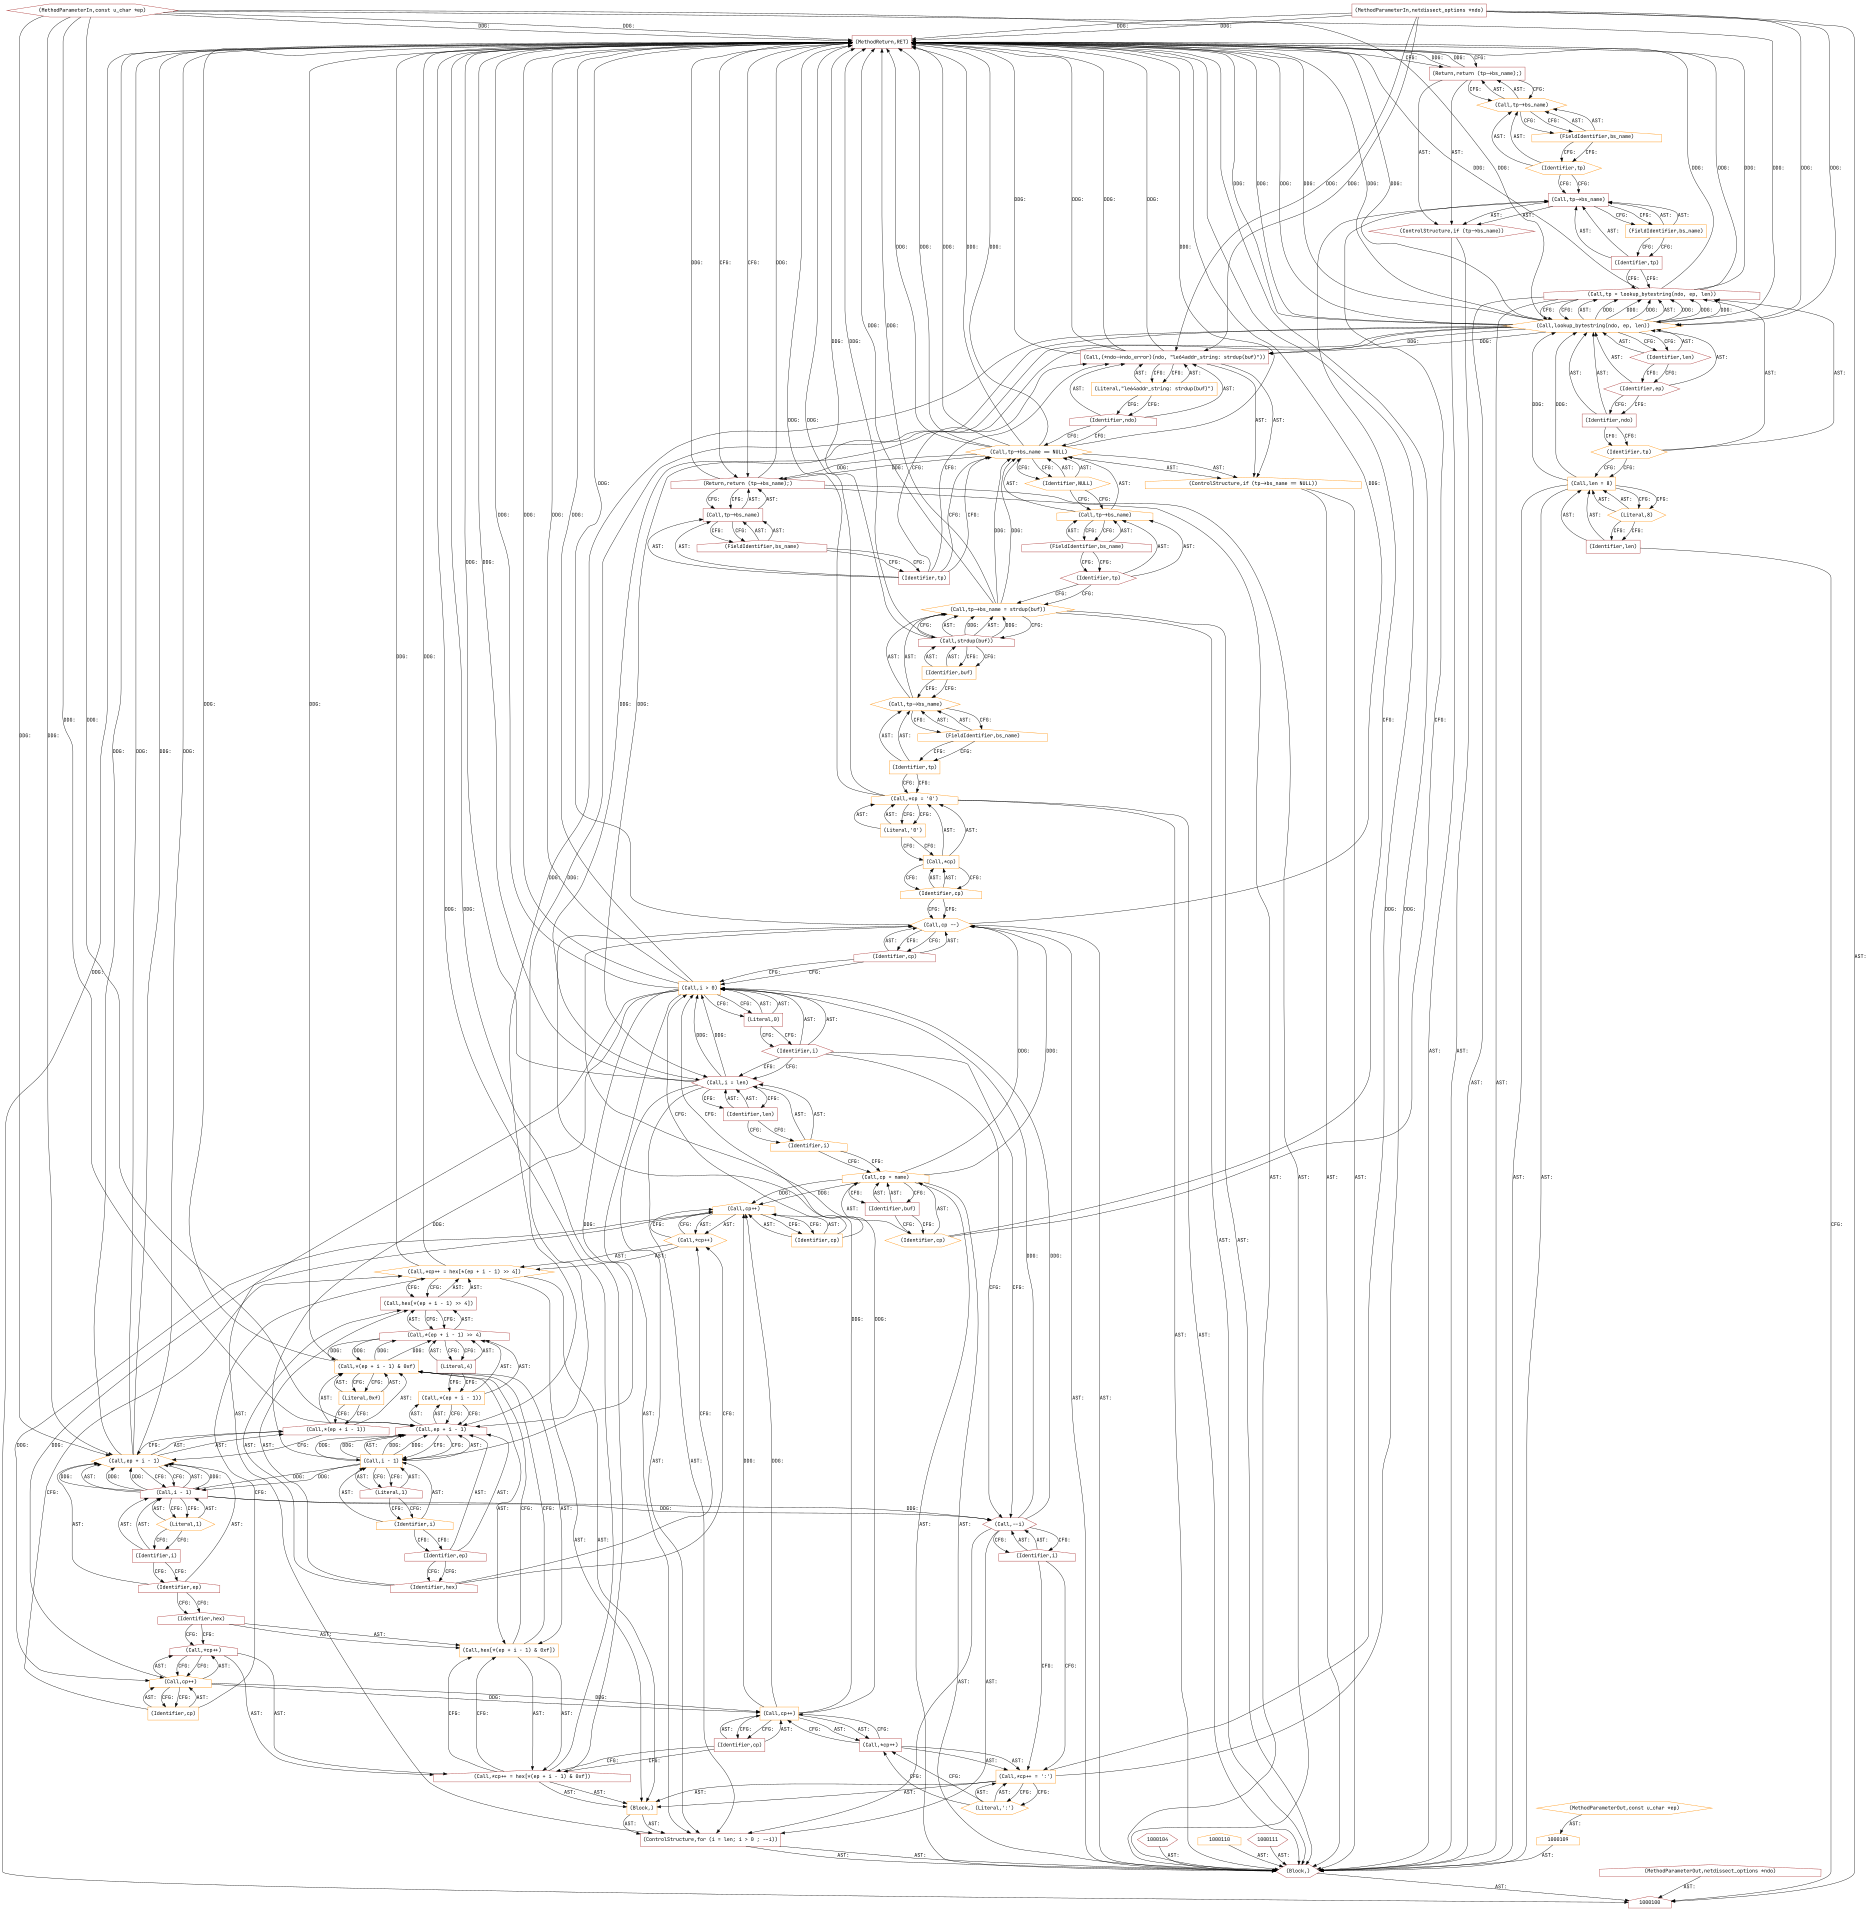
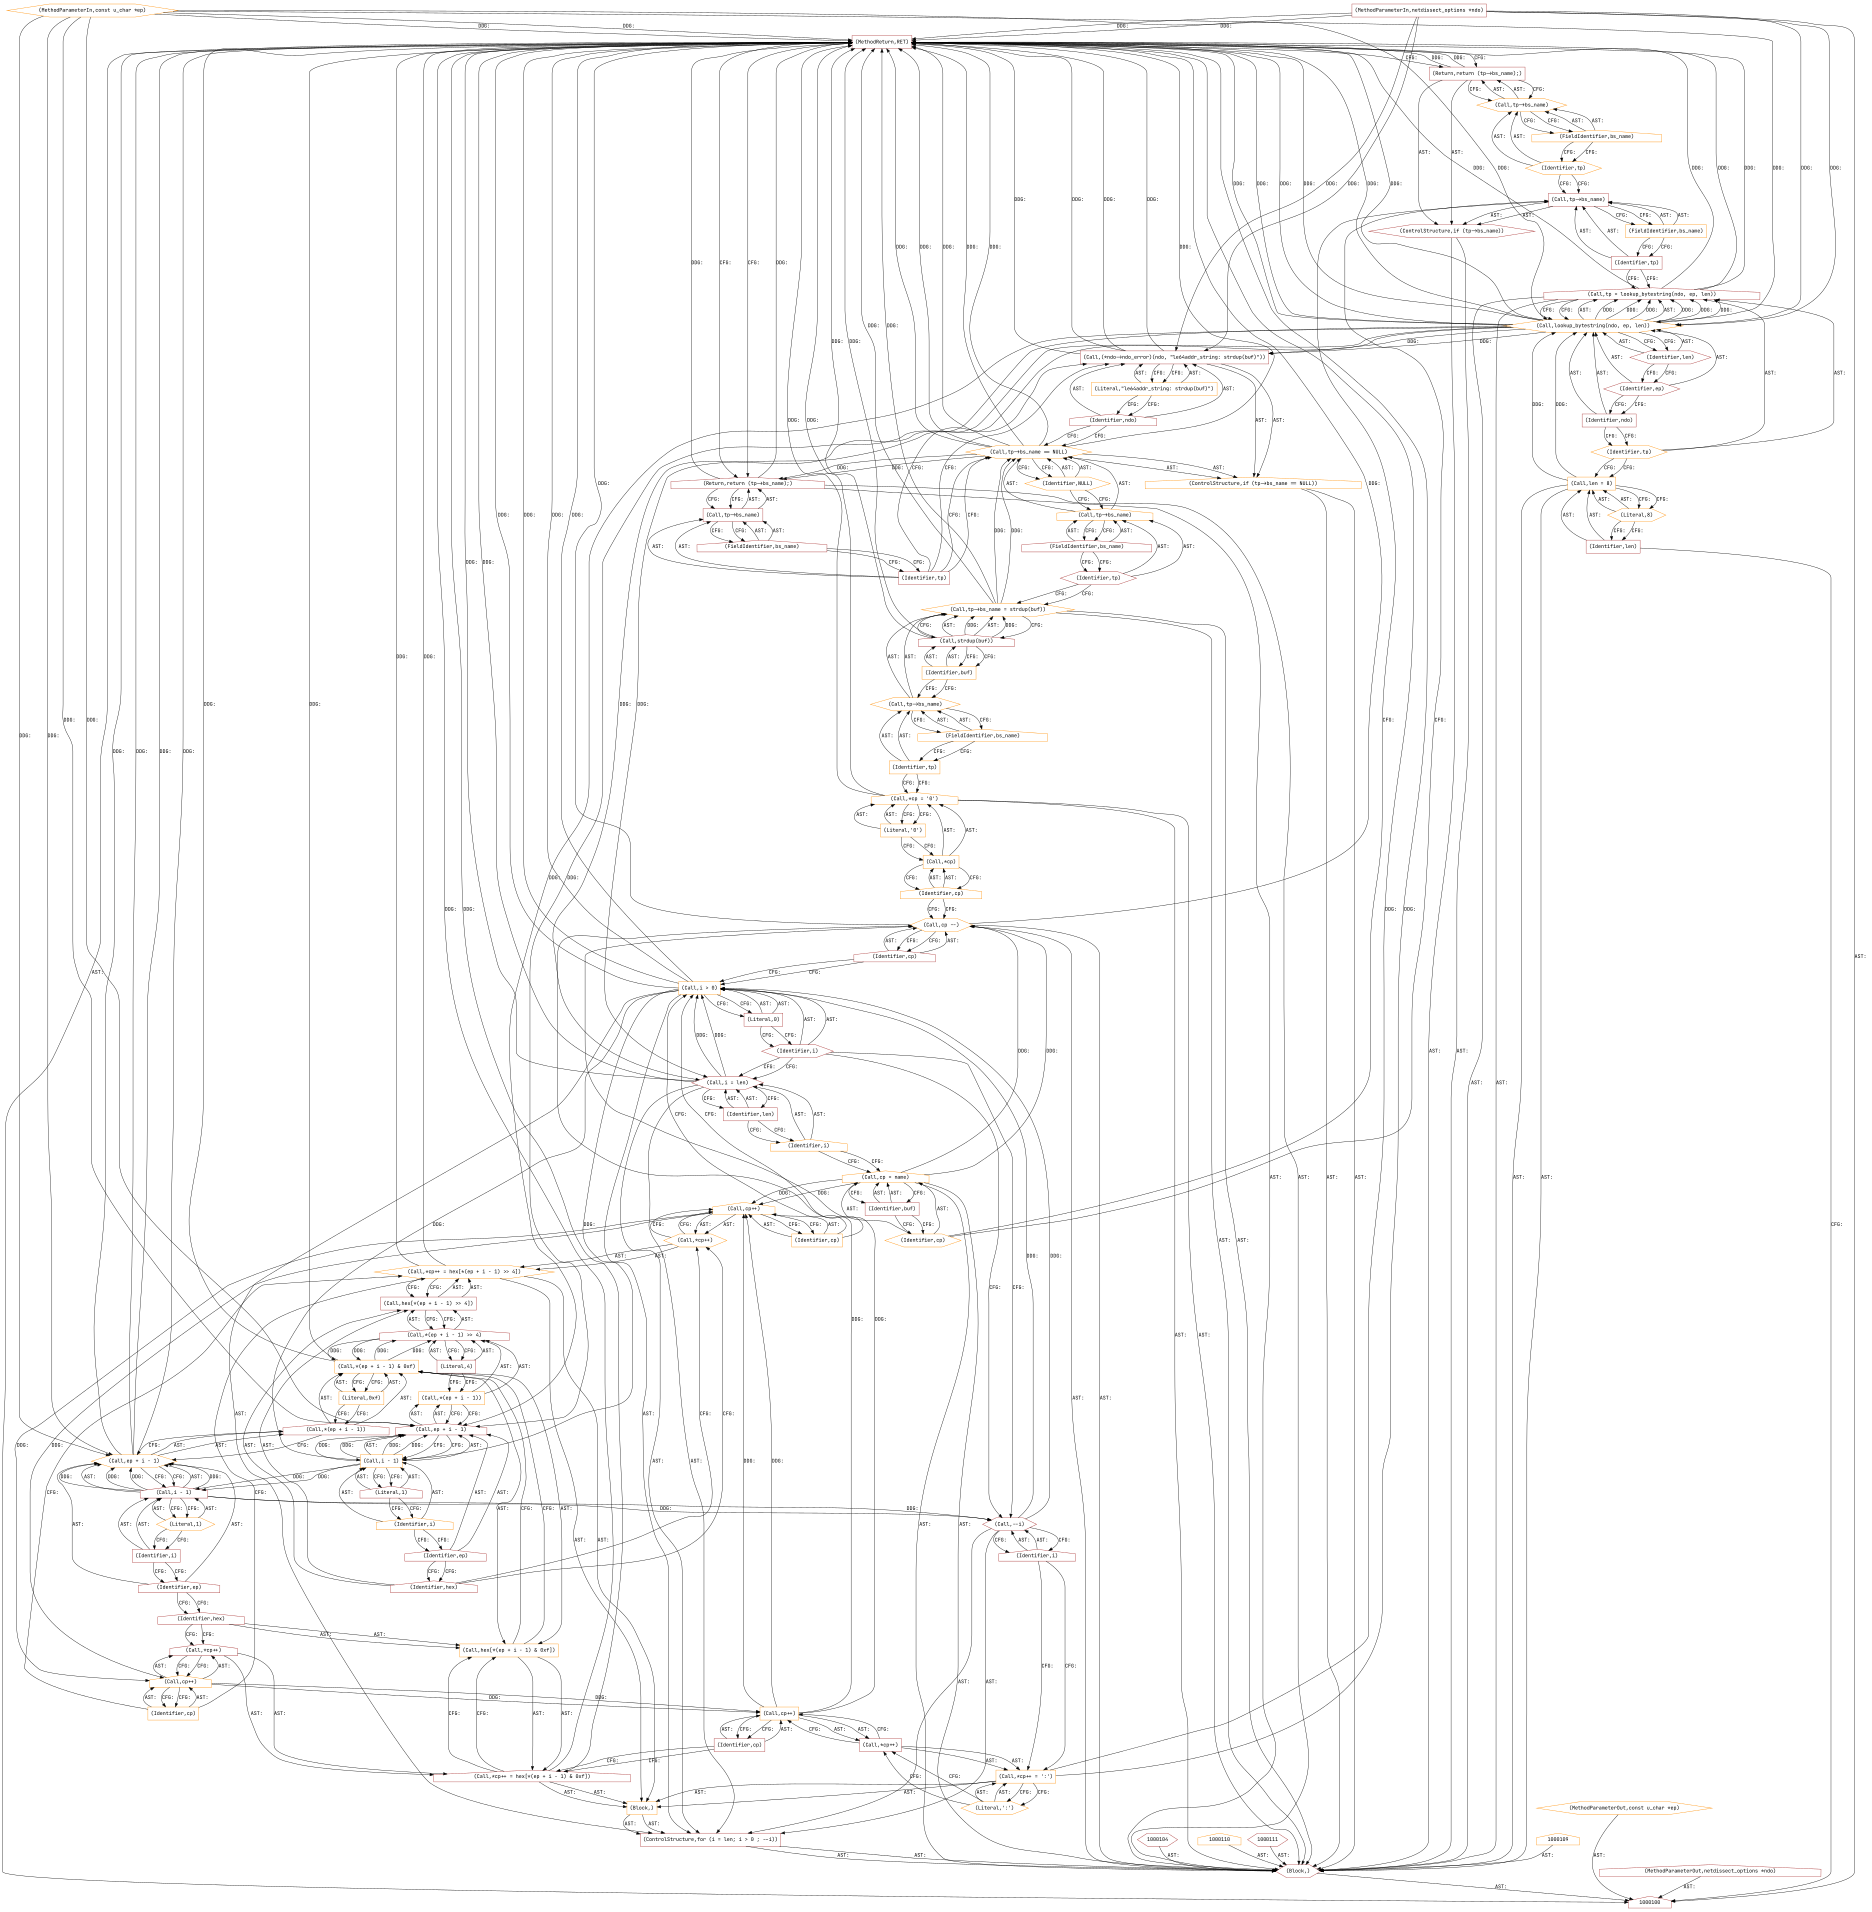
(92, 11) -> (92, 11)
(99, 972) -> (99, 972)
(1570, 1821) -> (1593, 1863)
